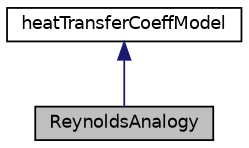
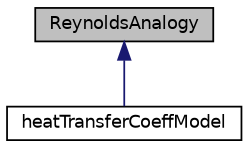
(124, 83) -> (124, 83)
